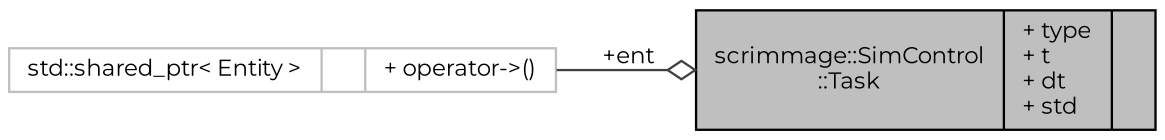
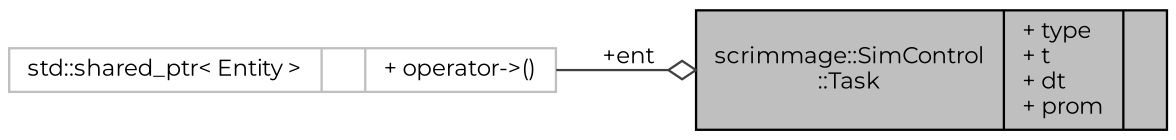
(1051, 107) -> (1064, 107)
